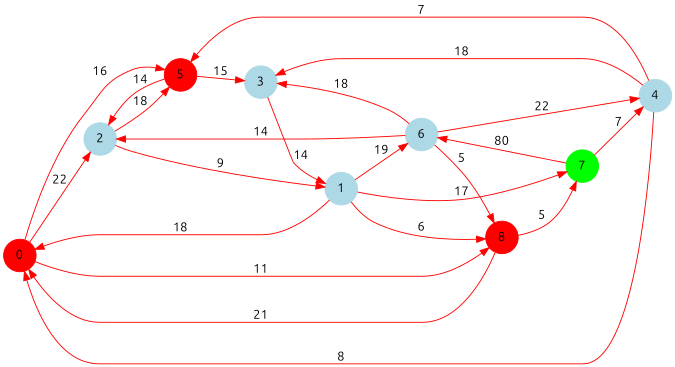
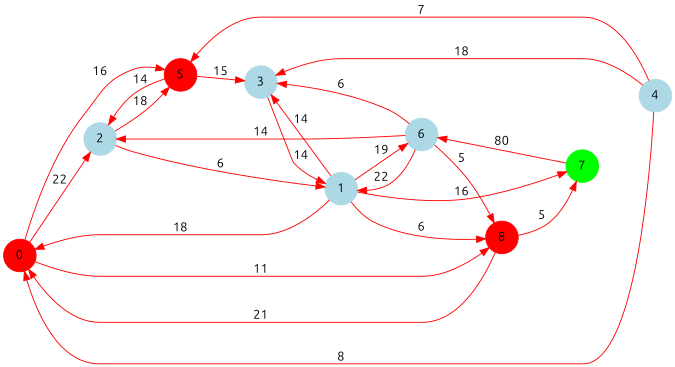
(341, 84) -> (341, 84)
(534, 116) -> (397, 178)
(616, 134) -> none
none -> (308, 144)
(221, 164) -> (221, 164)
(462, 192) -> (462, 192)
